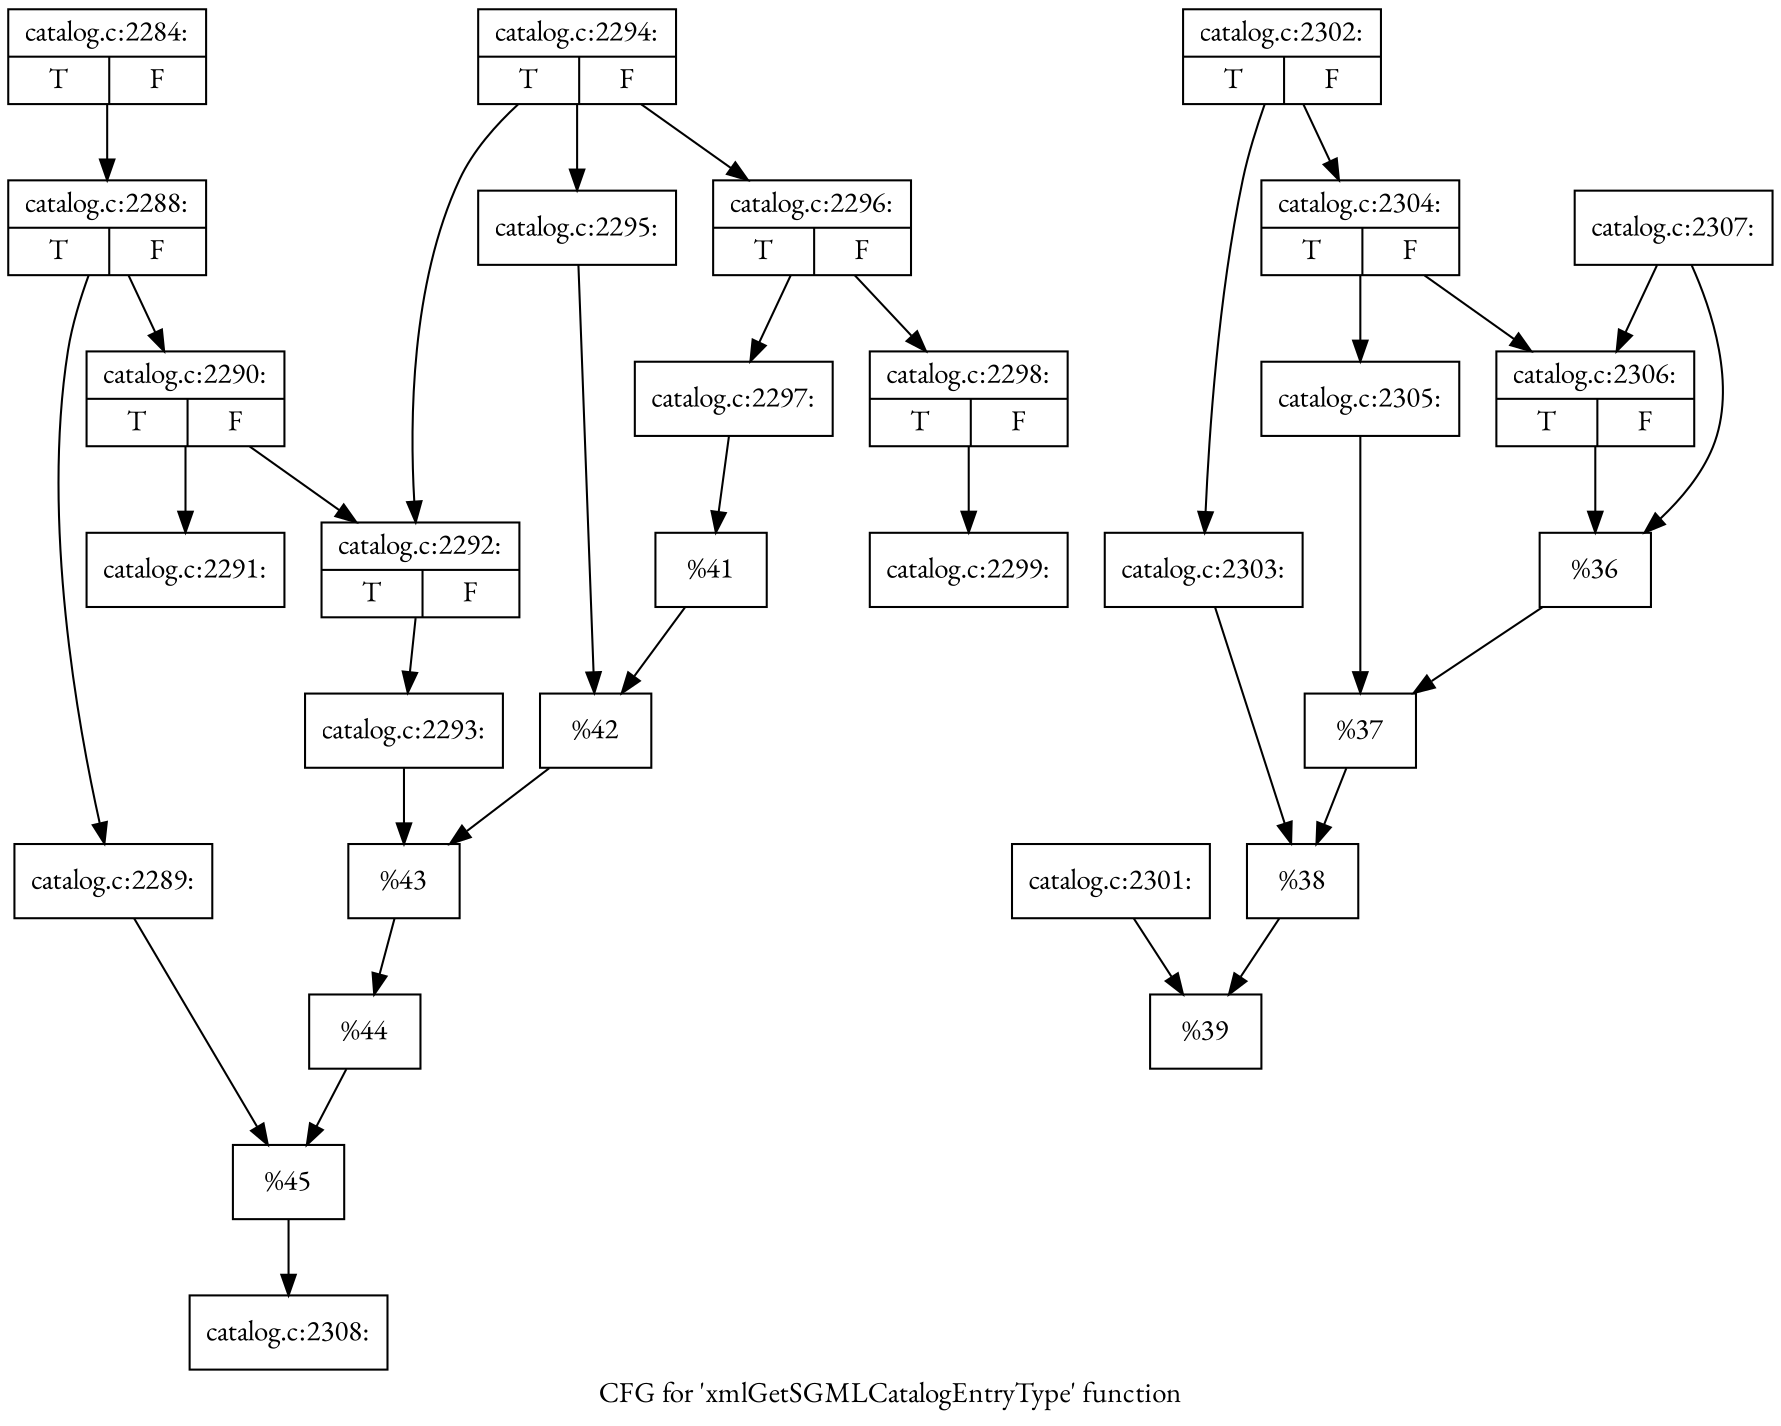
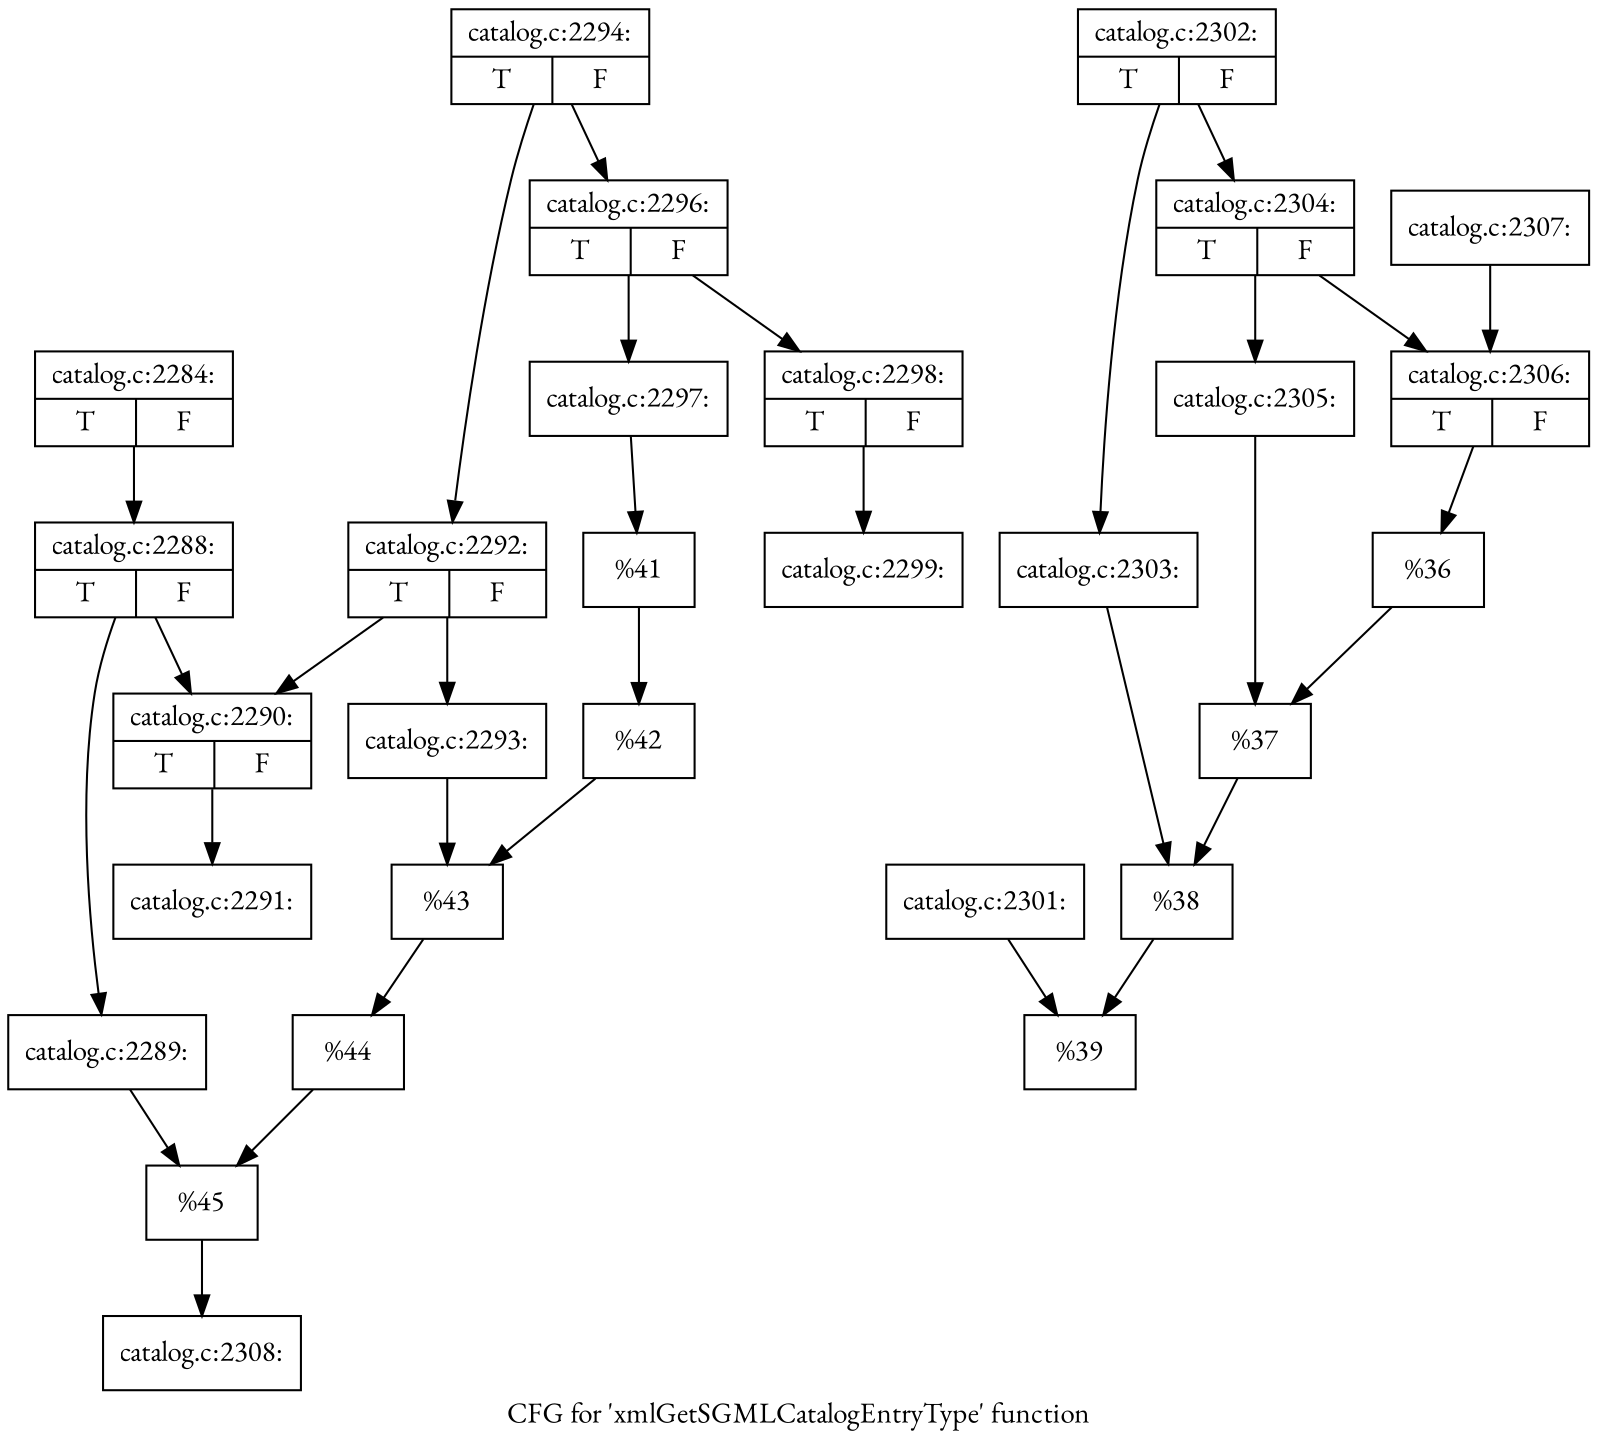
(577, 228) -> none
(1723, 399) -> none
(295, 478) -> (338, 649)
